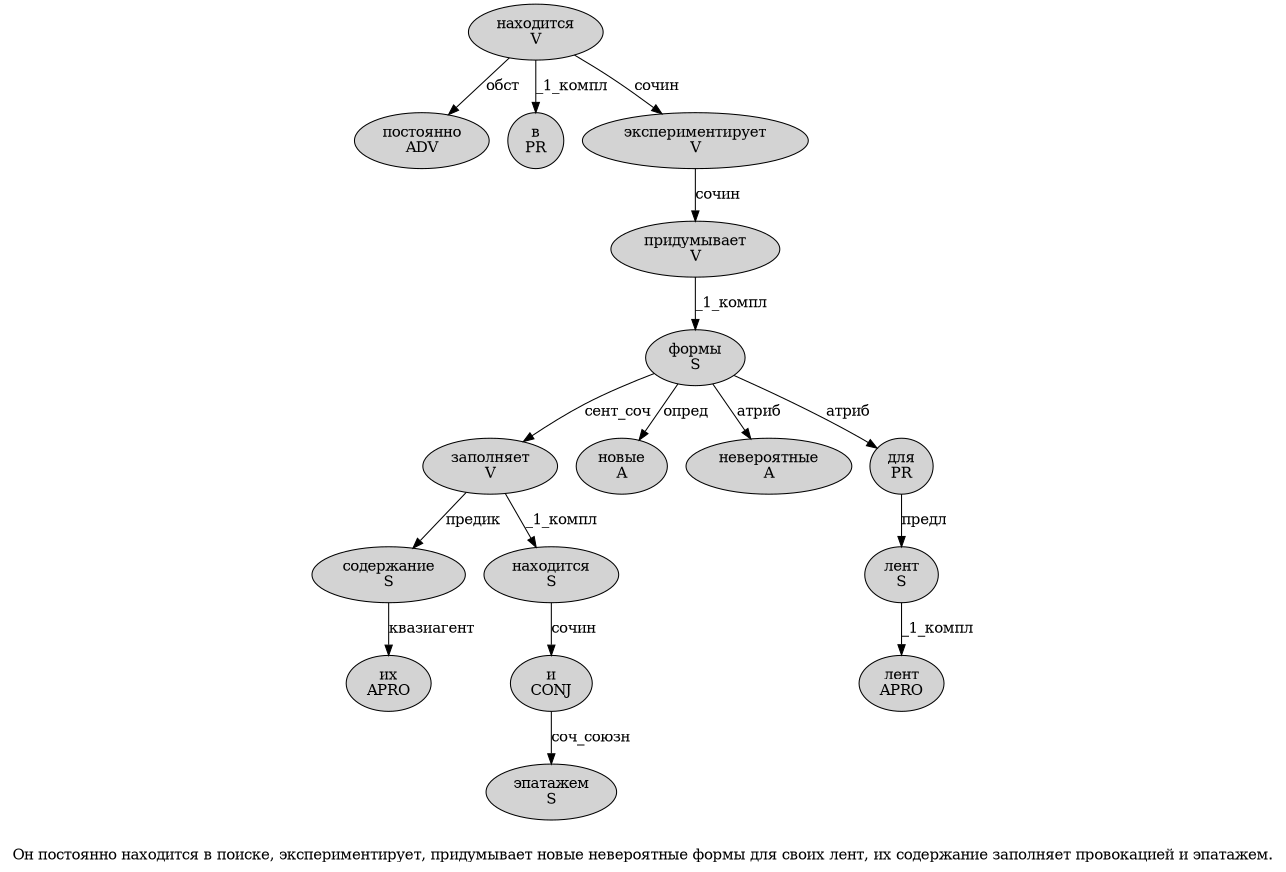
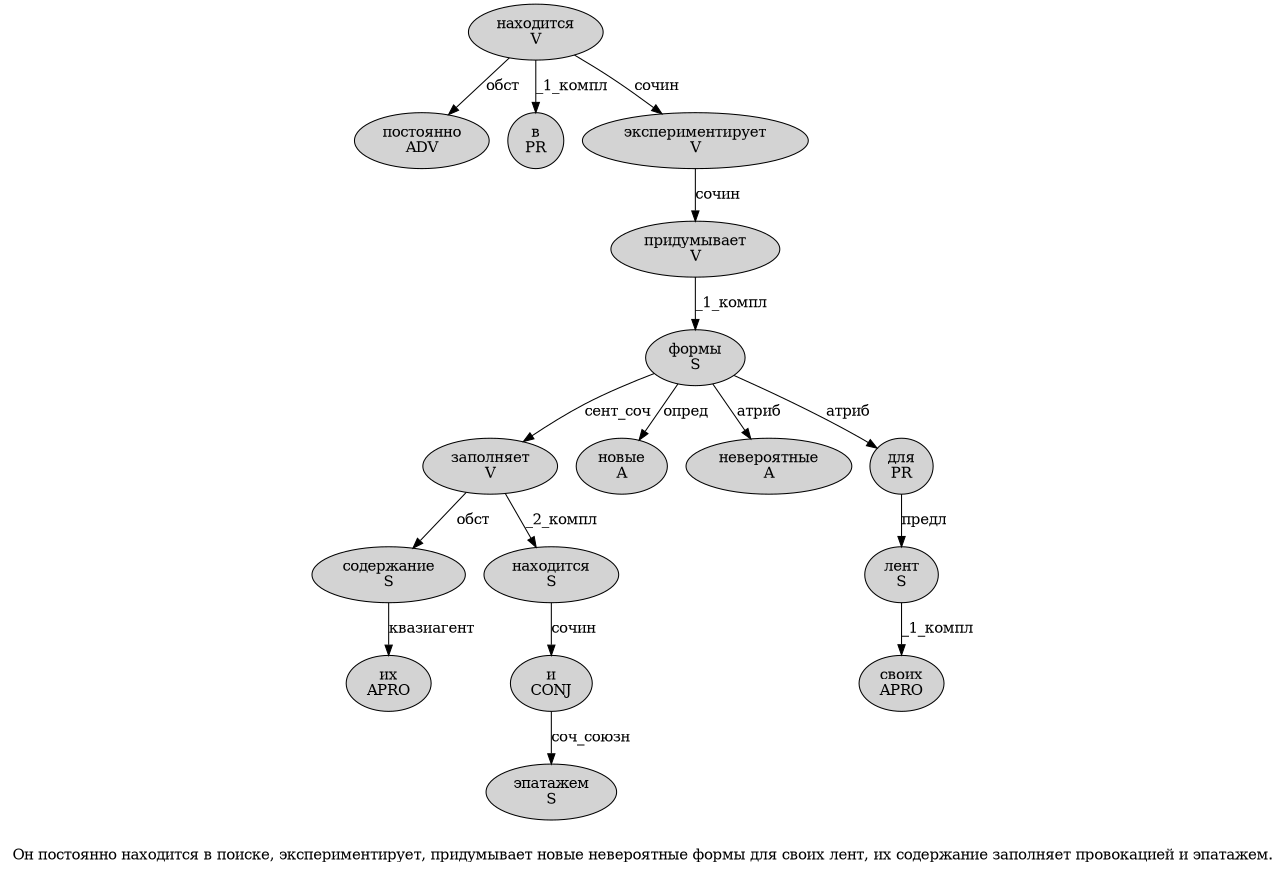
(473, 520) -> (473, 520)
(562, 520) -> (562, 520)
(902, 683) -> (902, 683)
